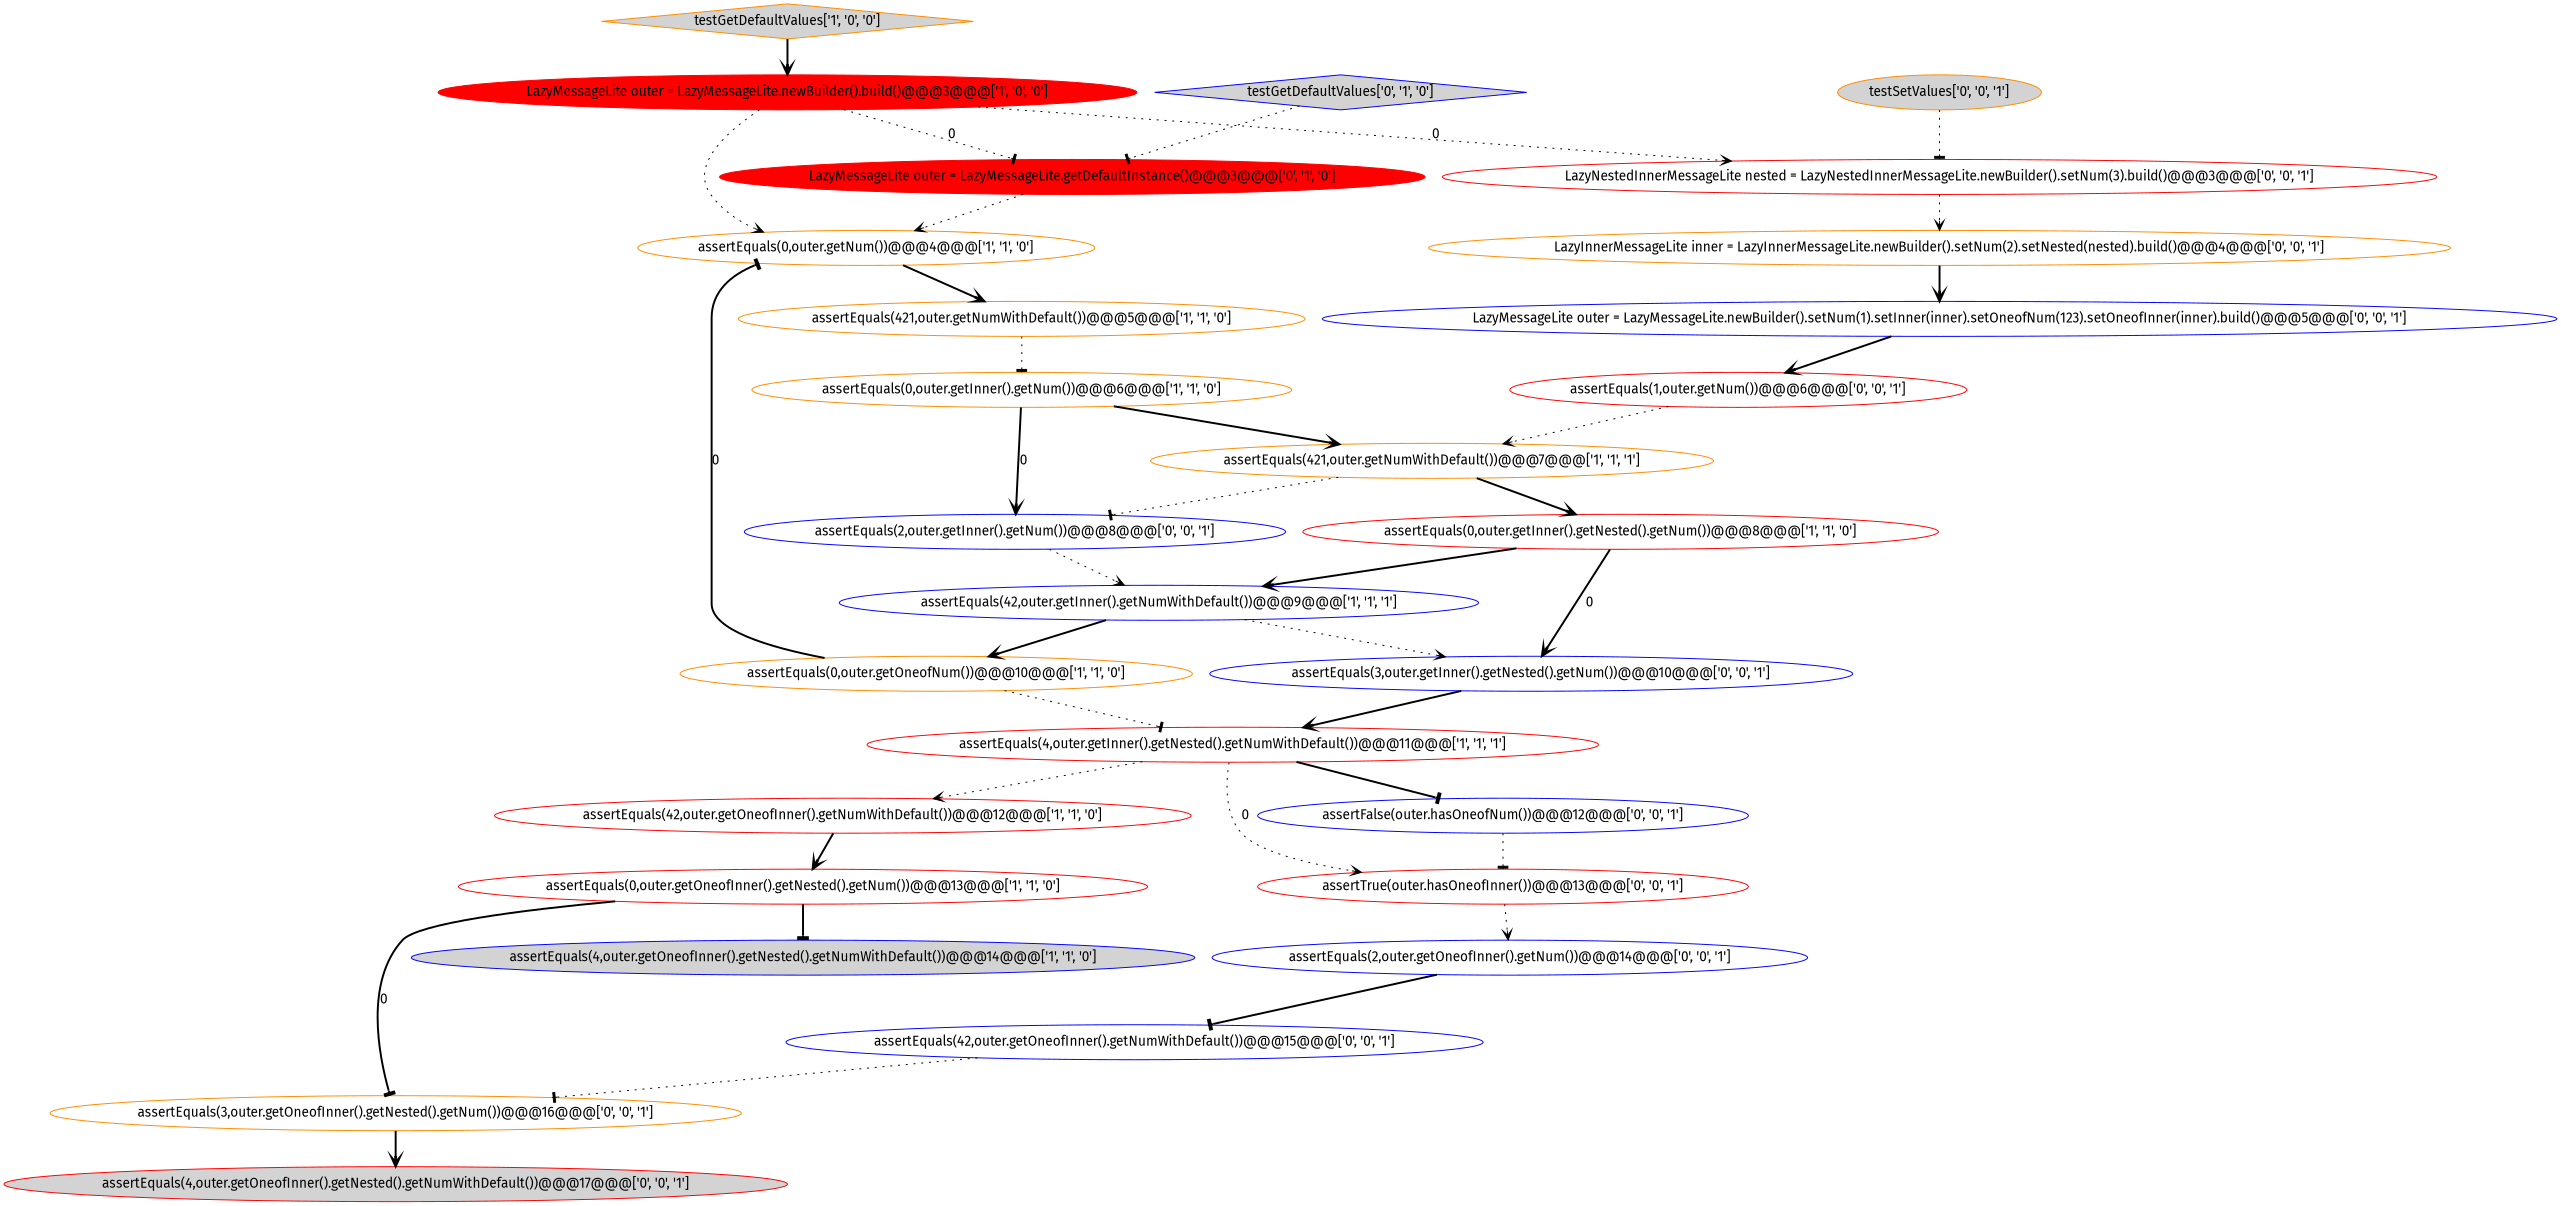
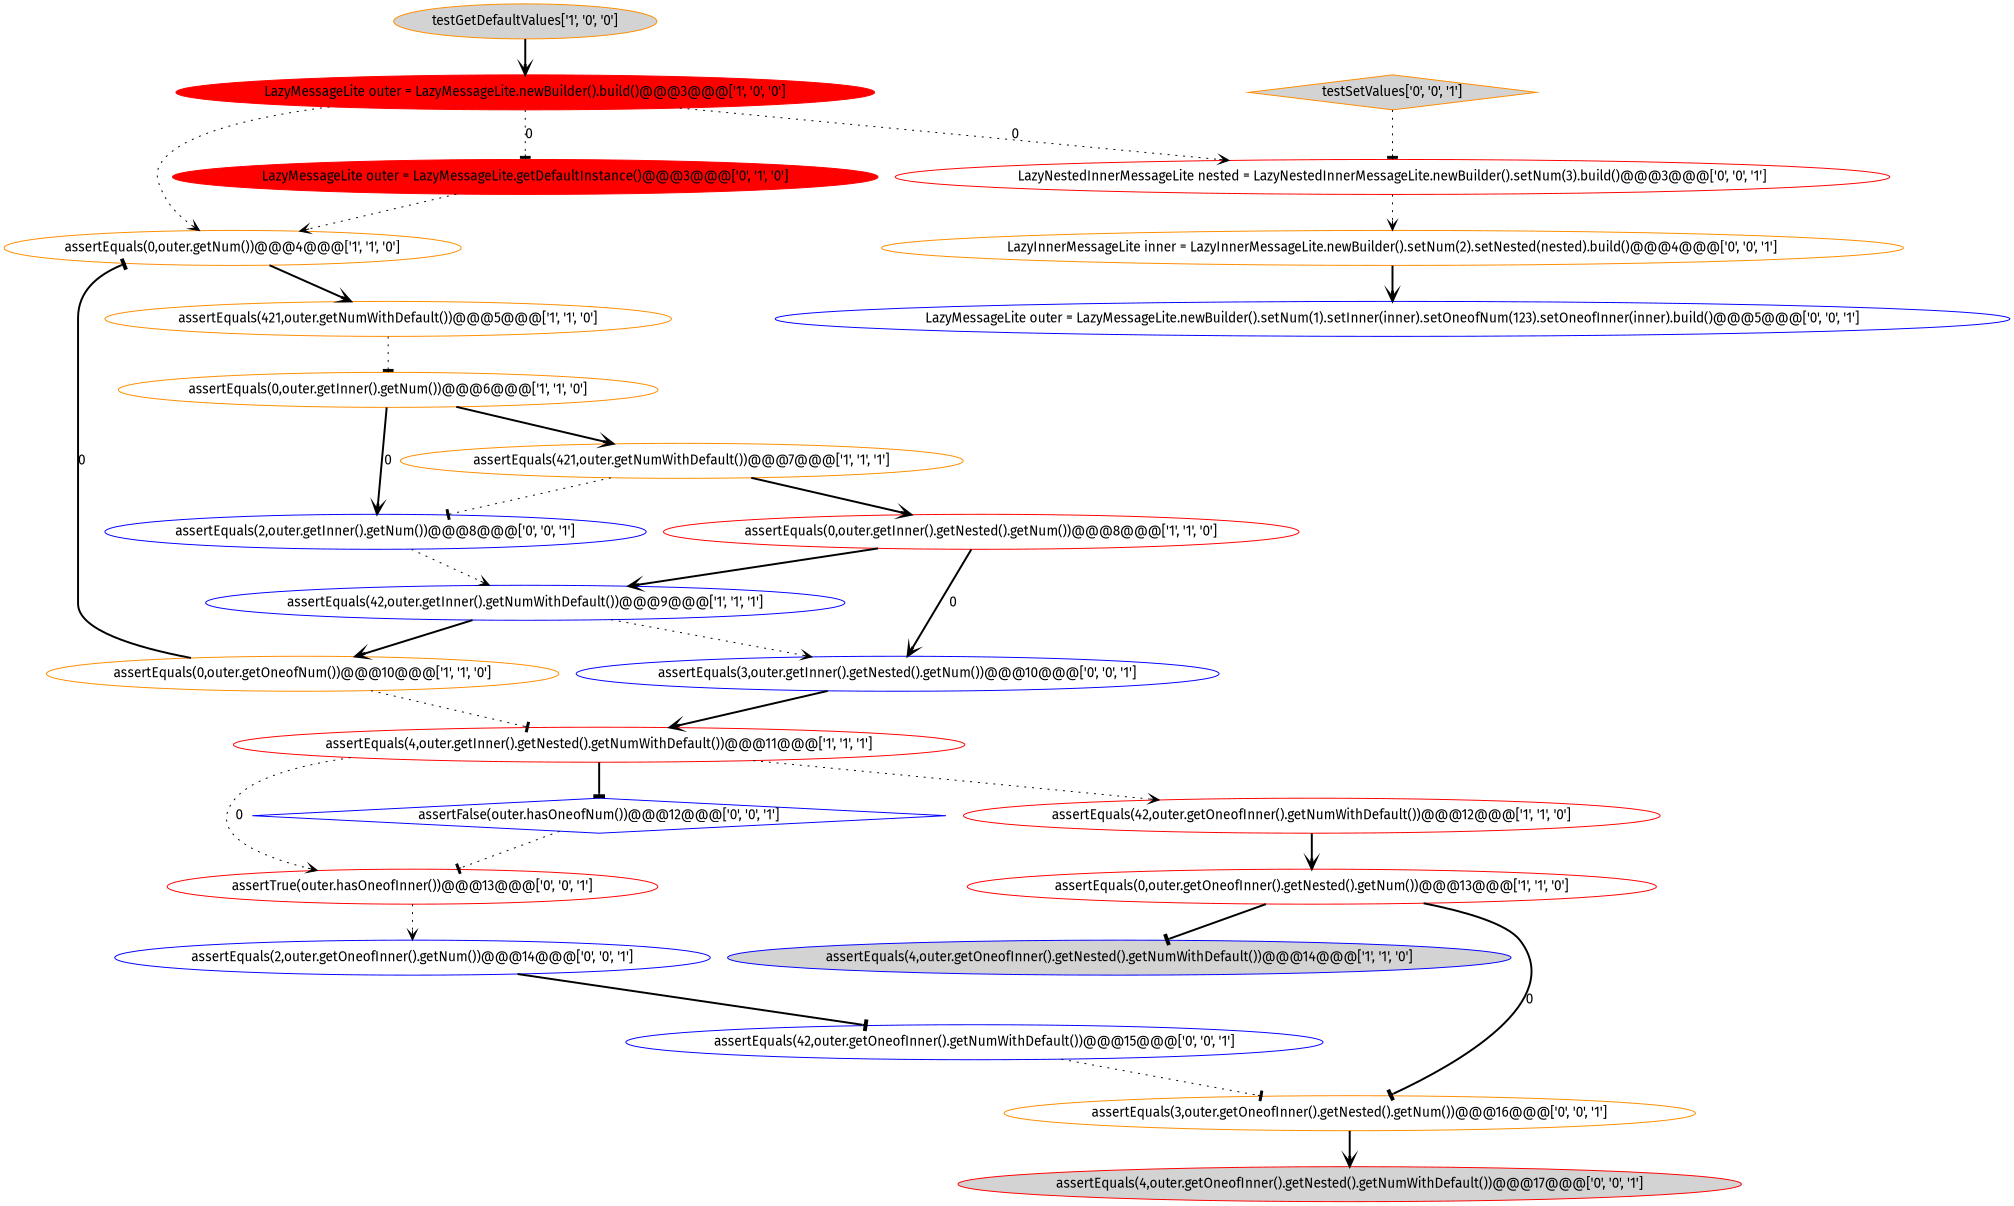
(787, 21) -> (525, 21)
(1341, 92) -> none
(1940, 92) -> (1393, 92)
(1738, 390) -> none
(1503, 816) -> (599, 816)
